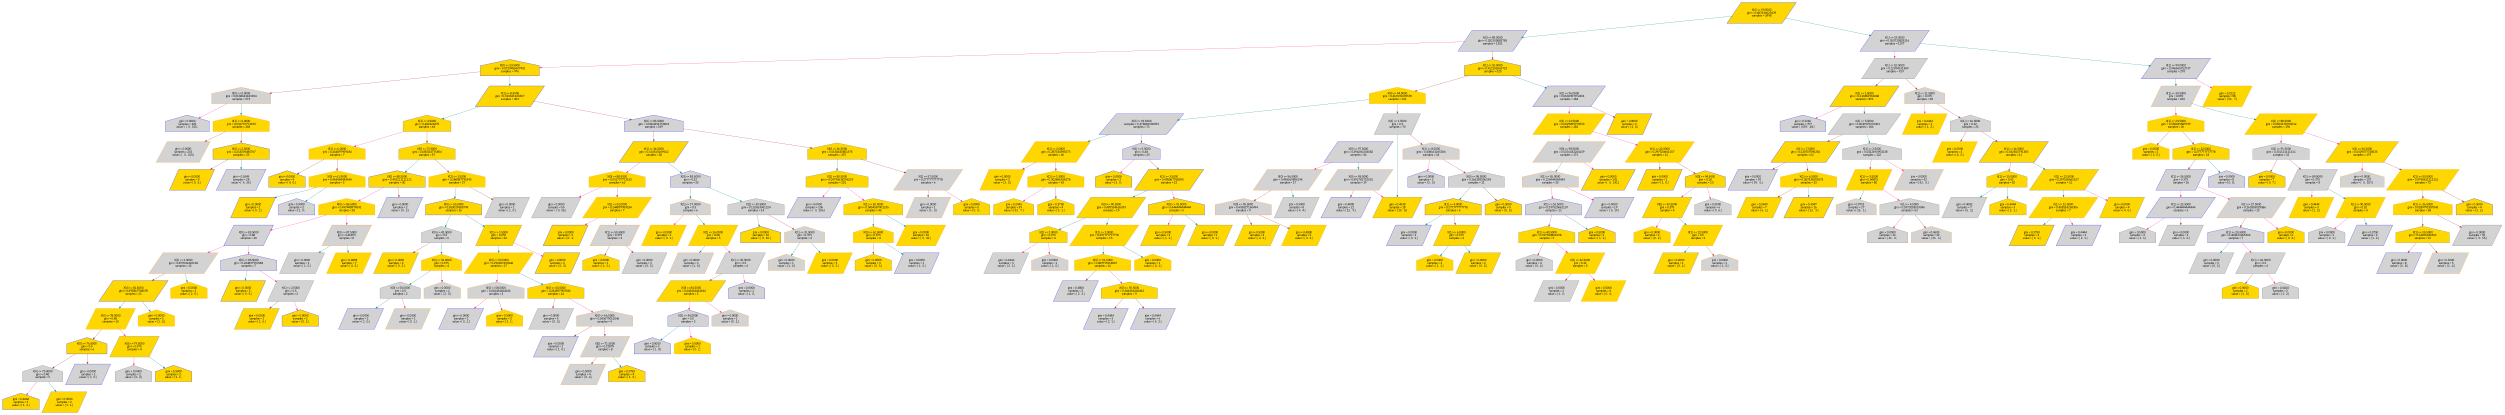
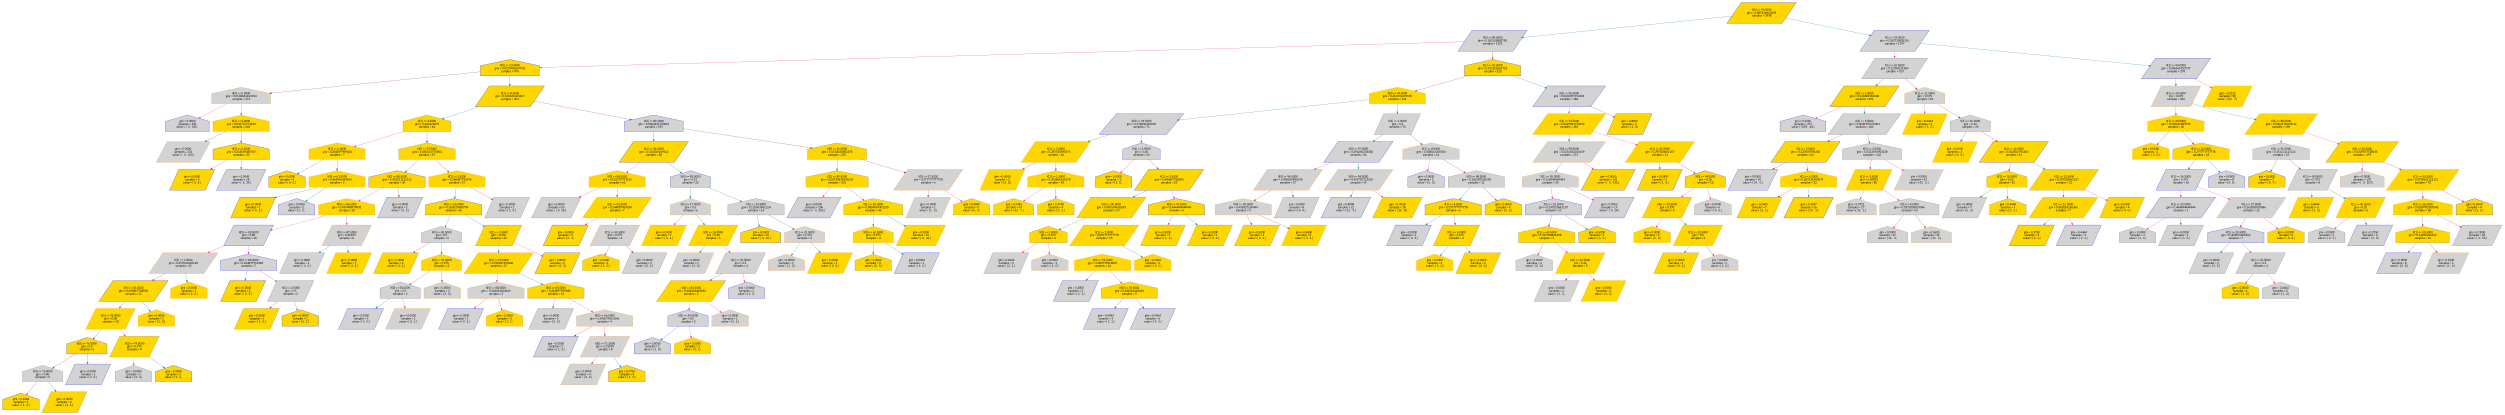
(1141, 124) -> (1141, 124)
(1397, 165) -> (1379, 137)
(1103, 249) -> none
